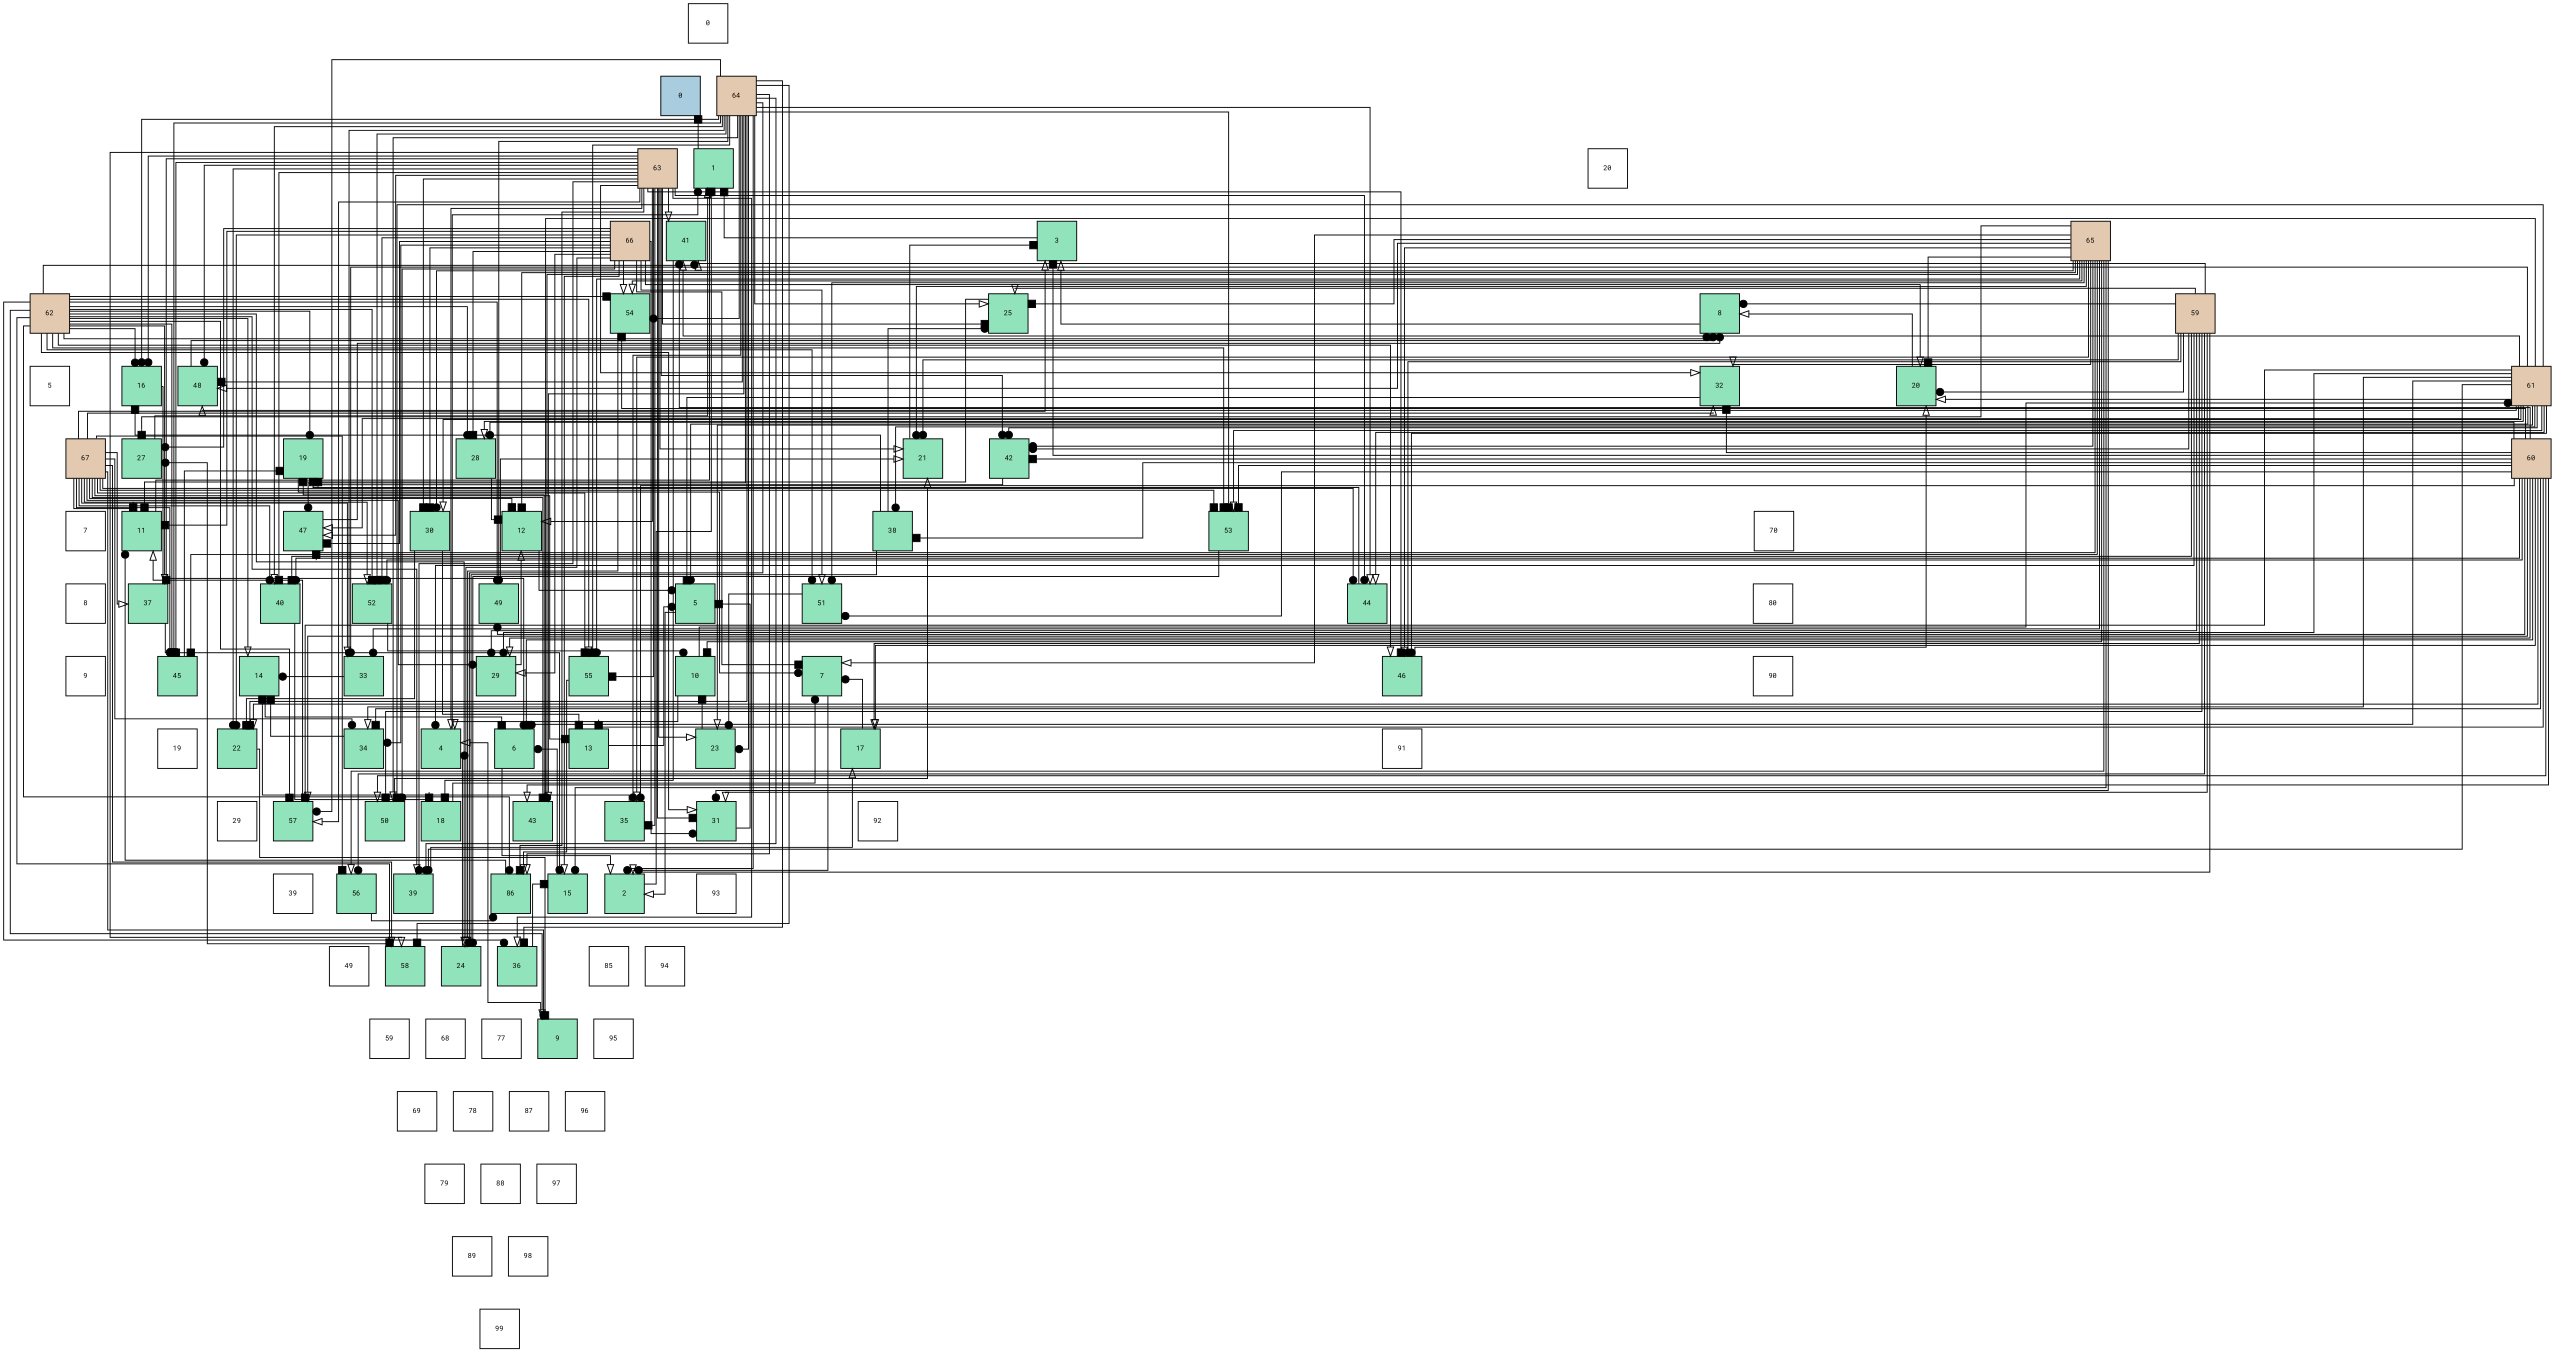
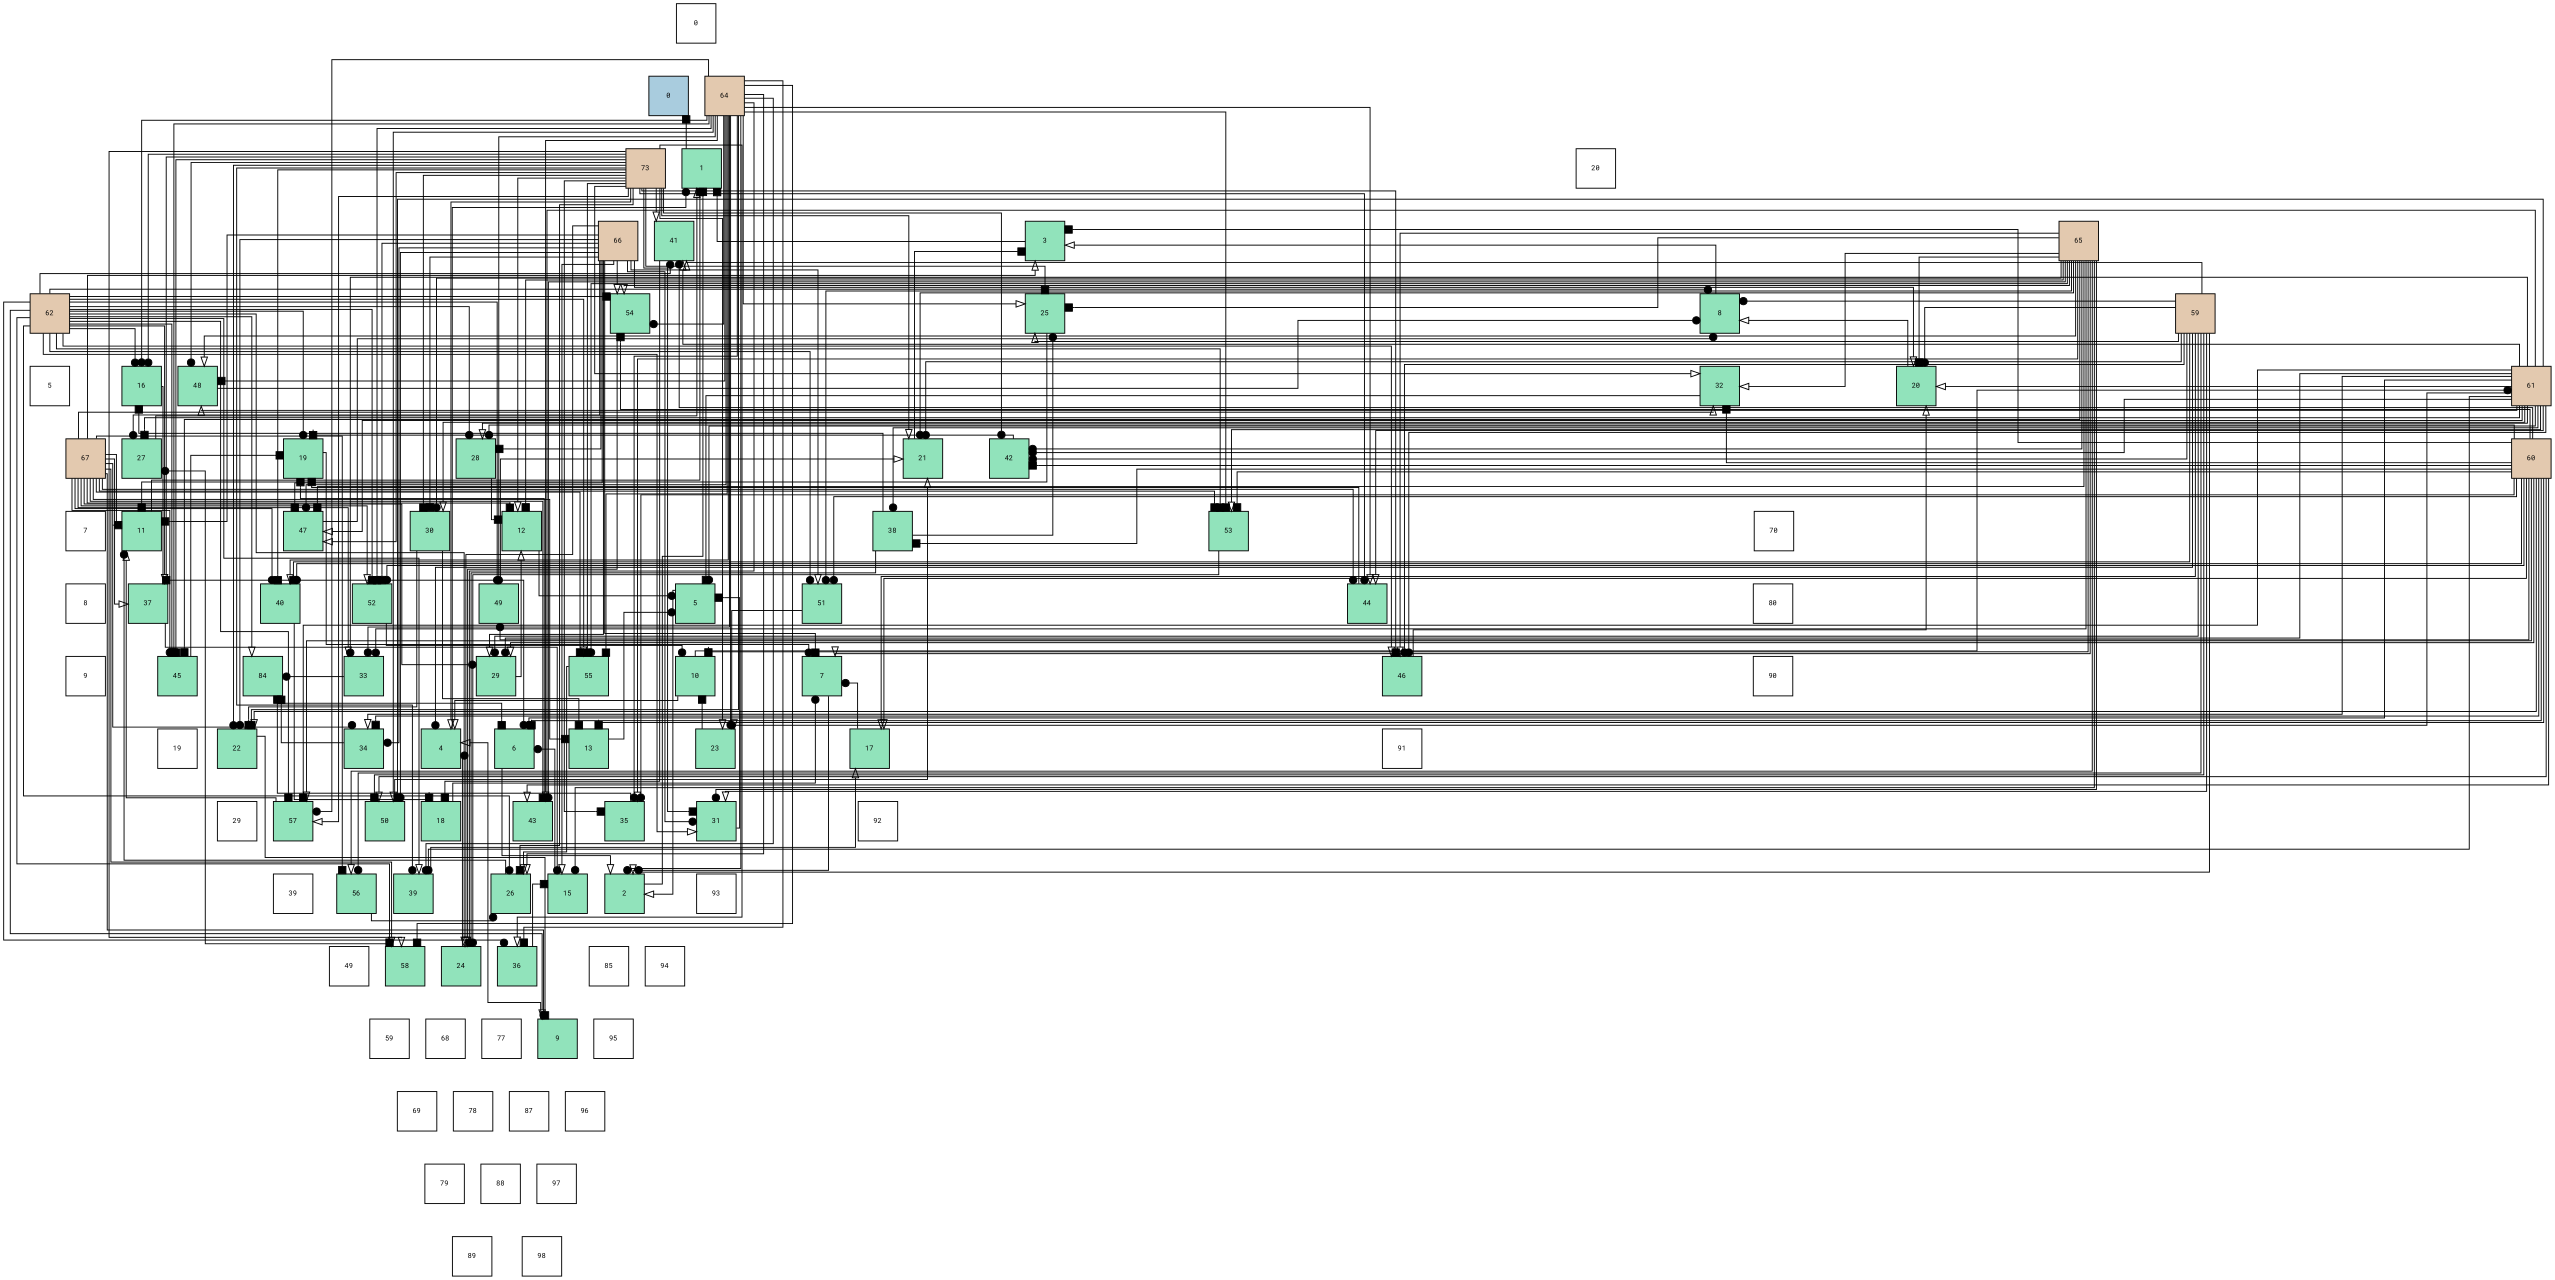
(658, 168) -> (646, 168)
(1195, 417) -> (1332, 418)
(259, 676) -> (263, 676)
(511, 894) -> (511, 894)
(500, 1329) -> none
